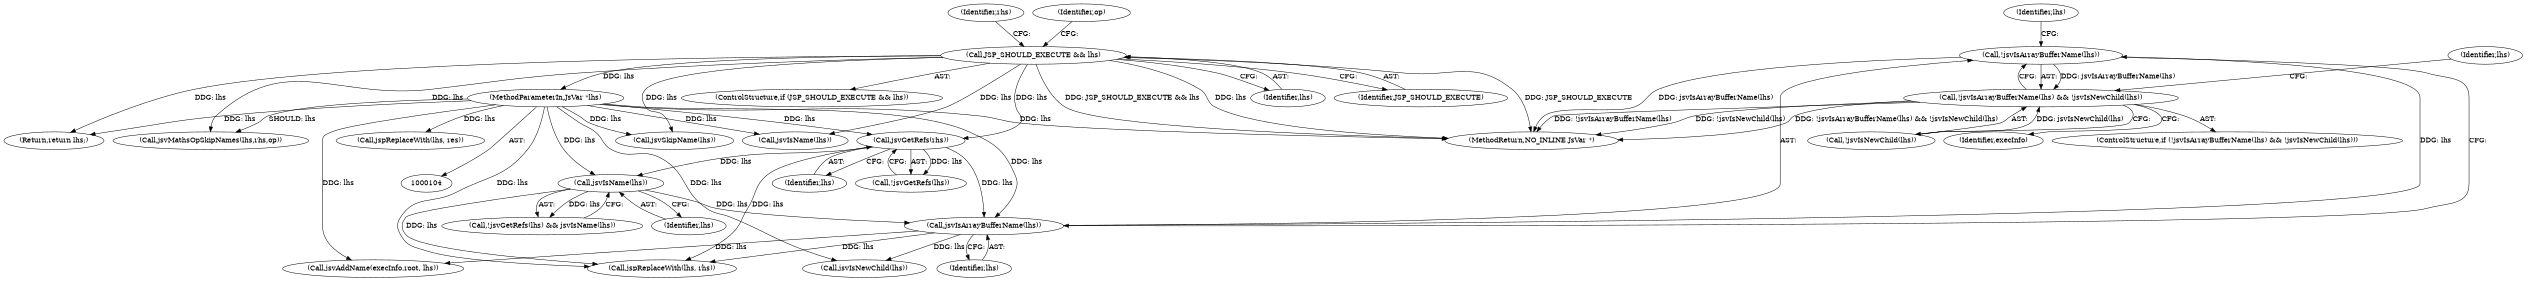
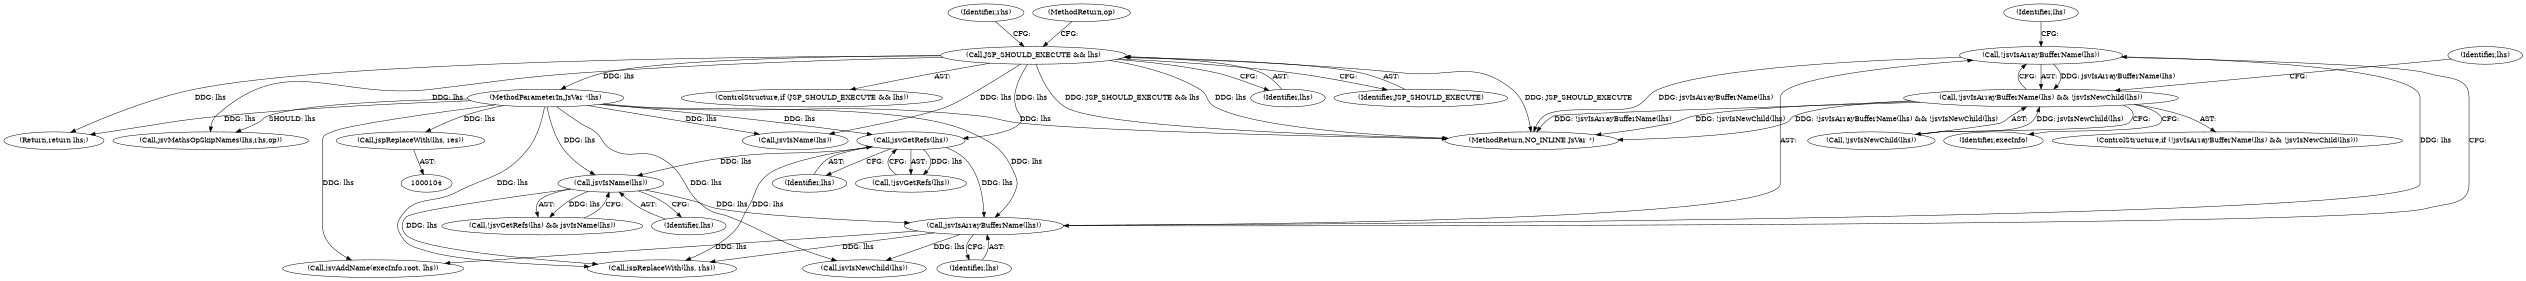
(1082, 13) -> (1082, 13)
(675, 141) -> none
(911, 141) -> (911, 141)
(494, 145) -> (418, 160)
